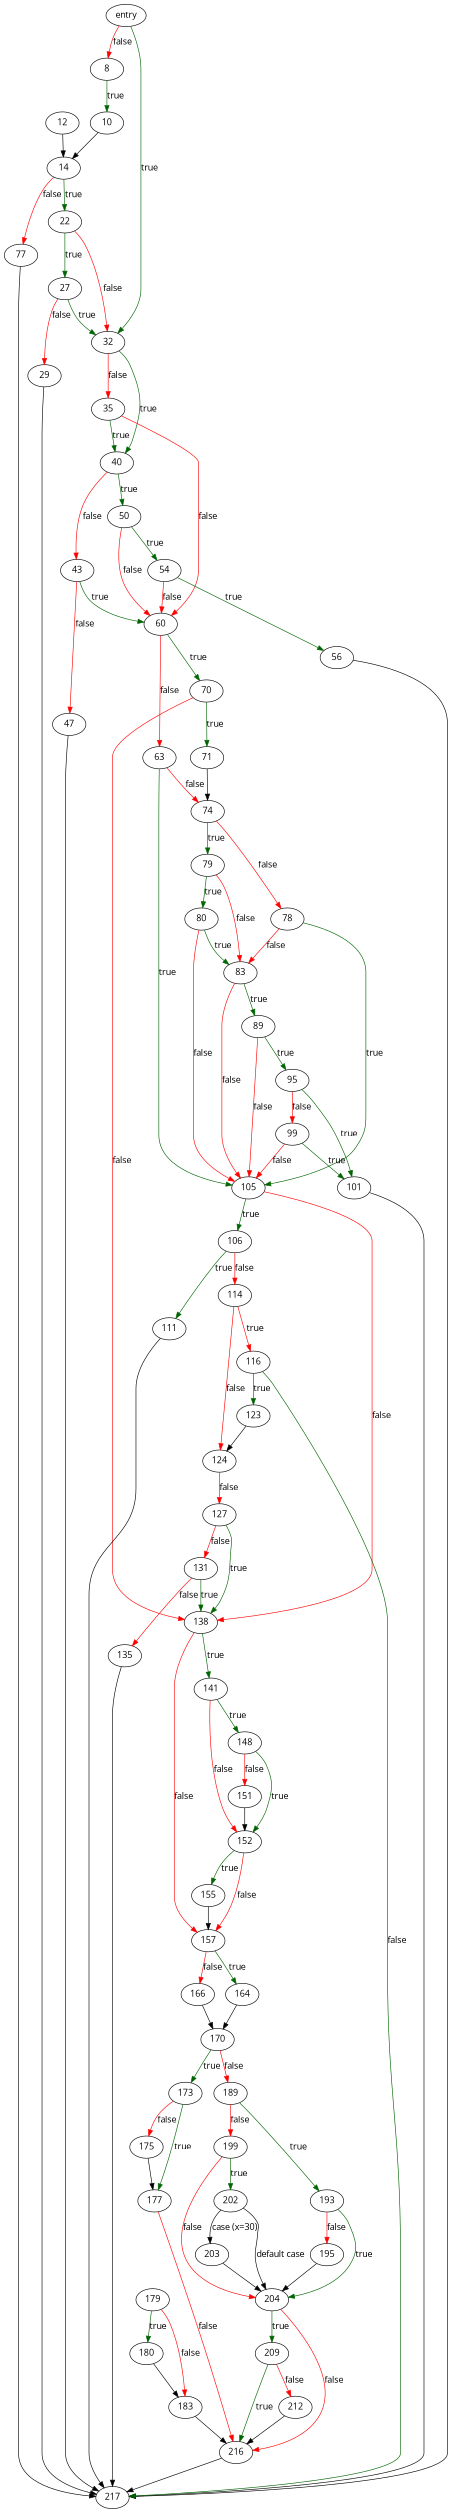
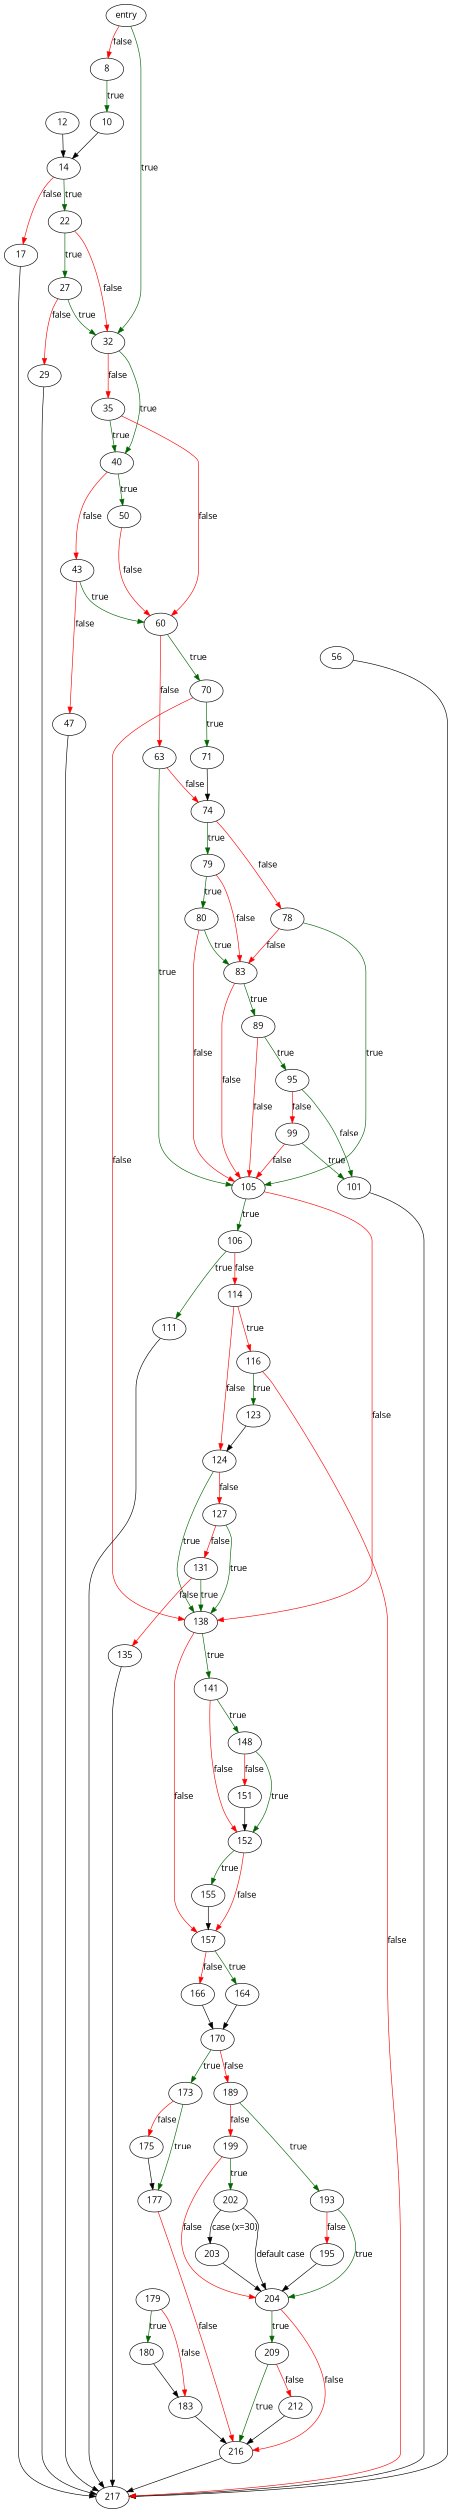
(21, 255) -> (21, 255)
(164, 570) -> none
(349, 1134) -> (349, 1134)
none -> (183, 1538)
(389, 2033) -> (389, 2033)
